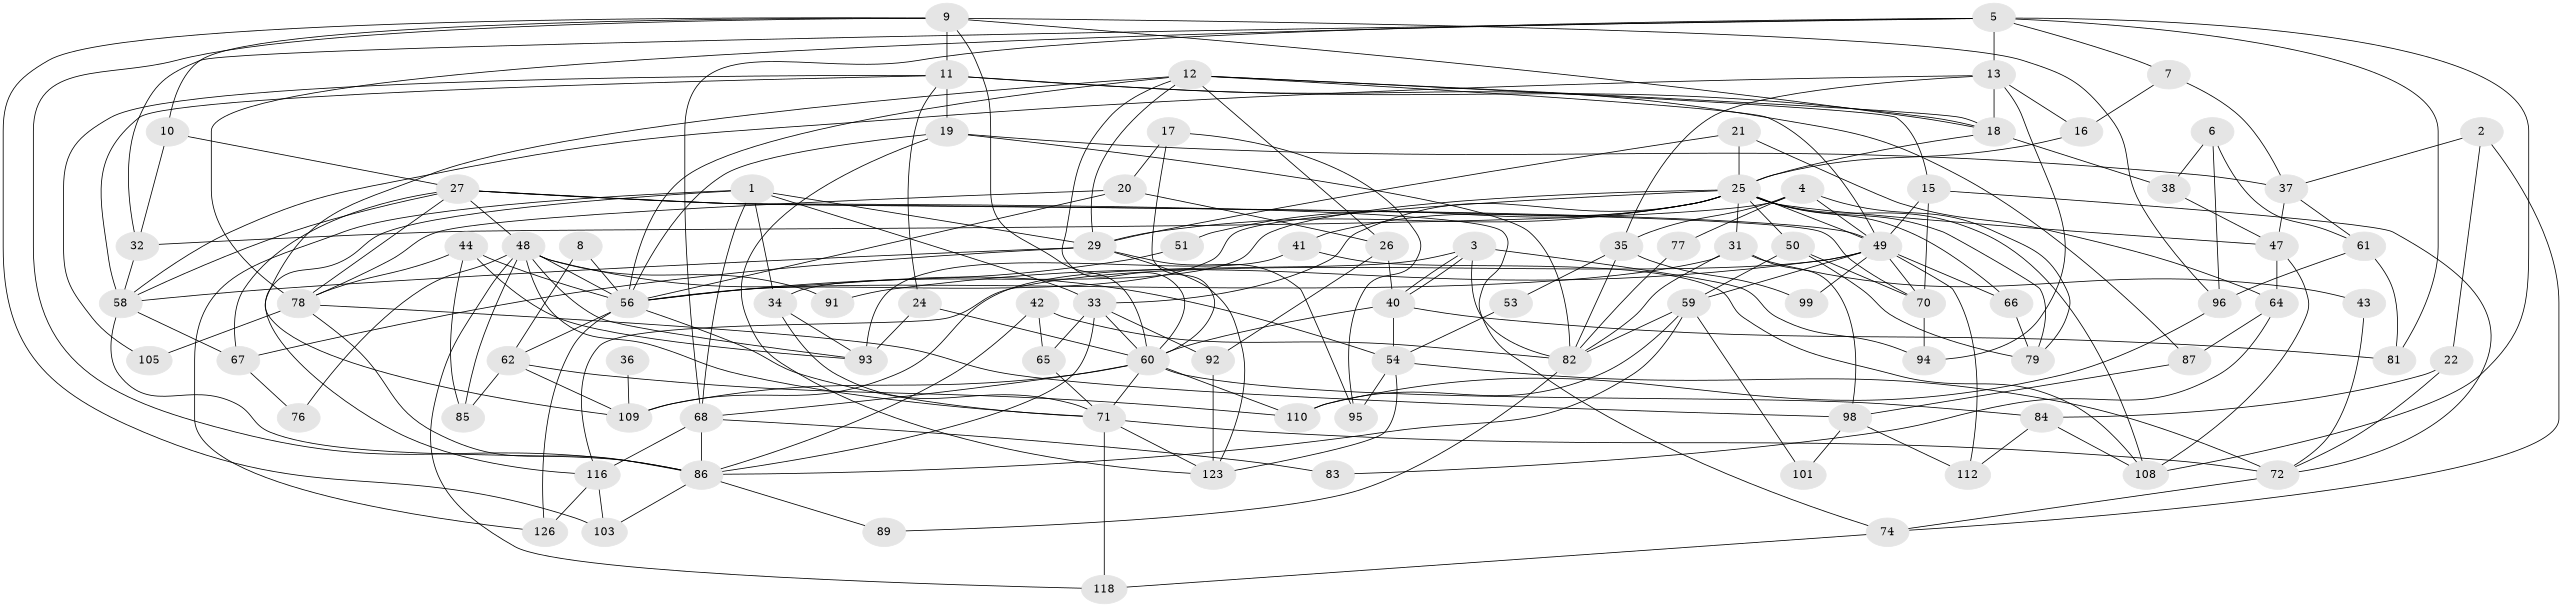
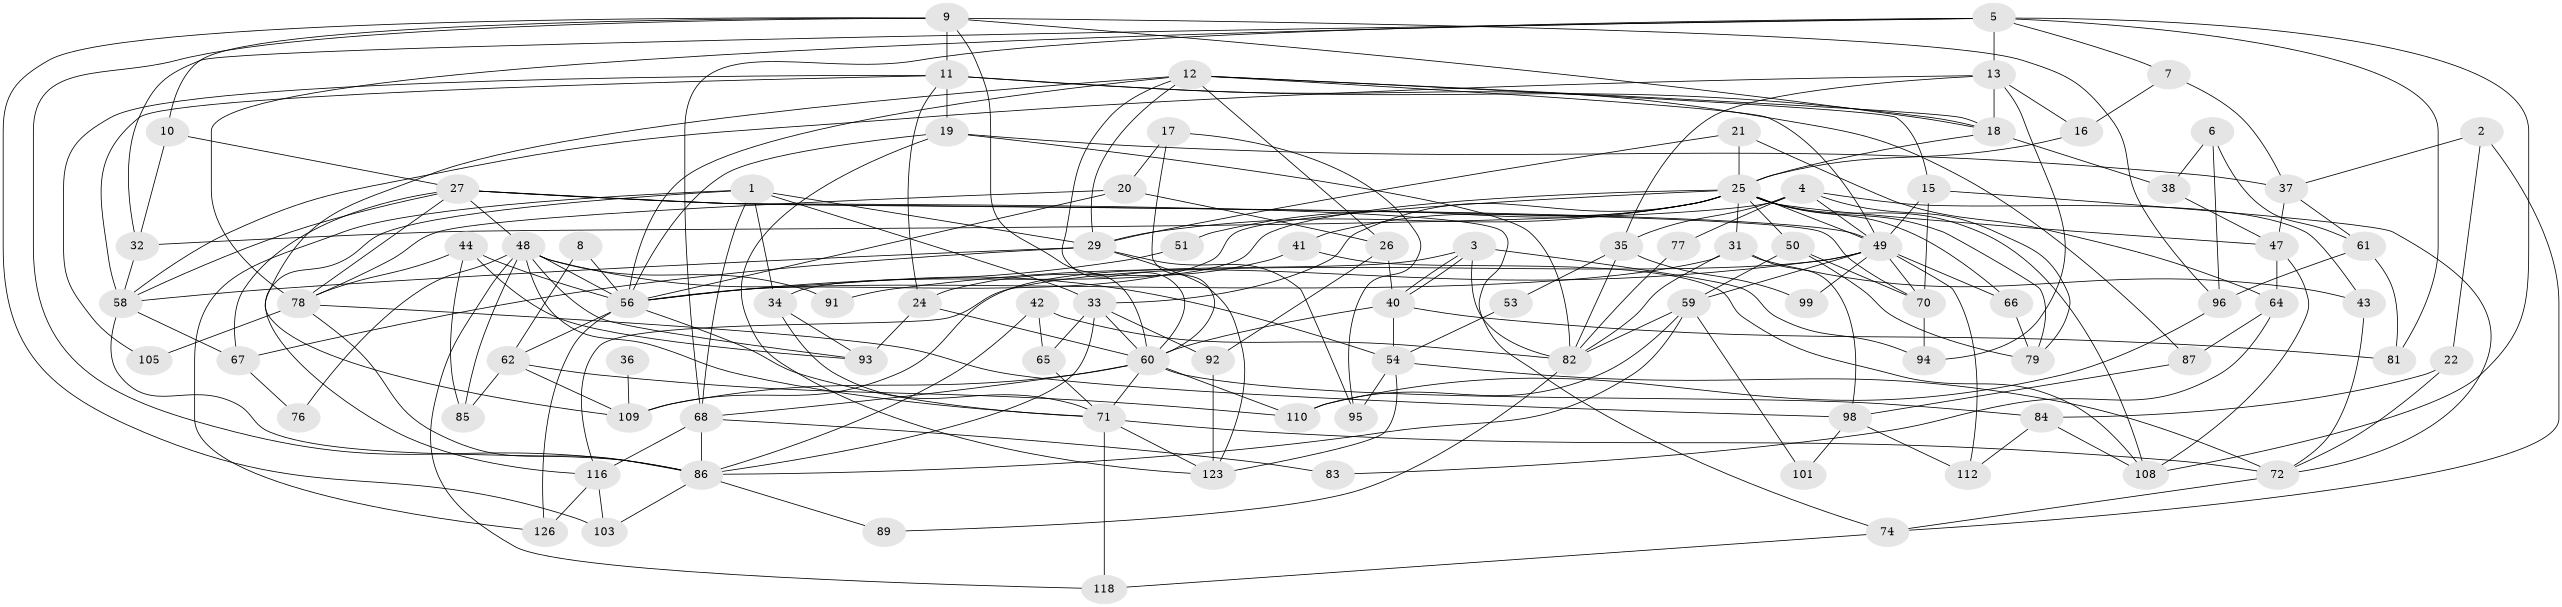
none -> (2076, 206)
(1042, 263) -> (1110, 275)
